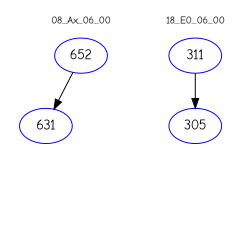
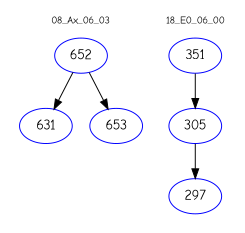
(81, 21) -> (81, 21)
(195, 56) -> (195, 56)
none -> (116, 126)
none -> (195, 196)
